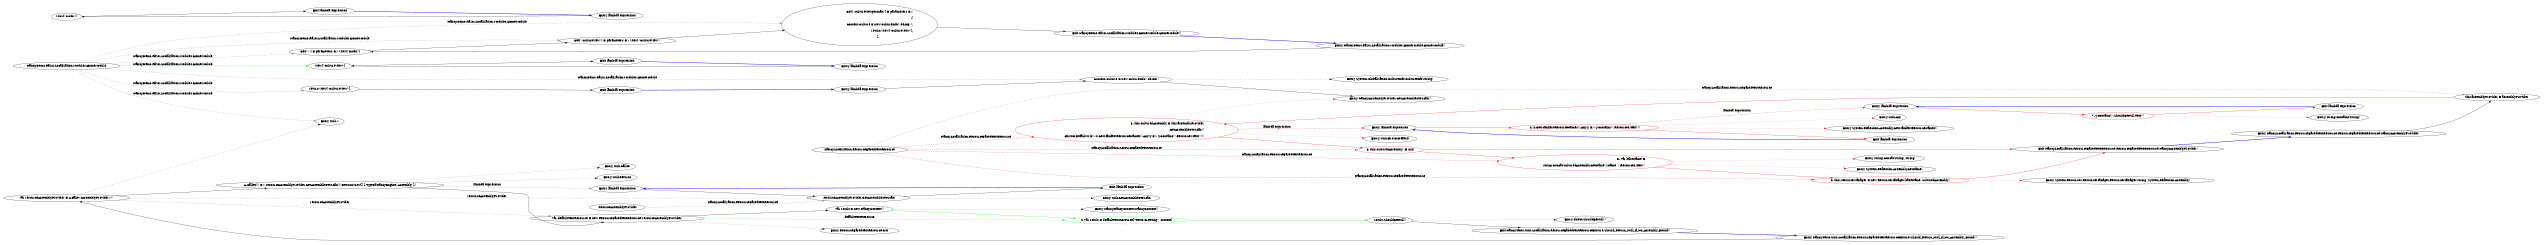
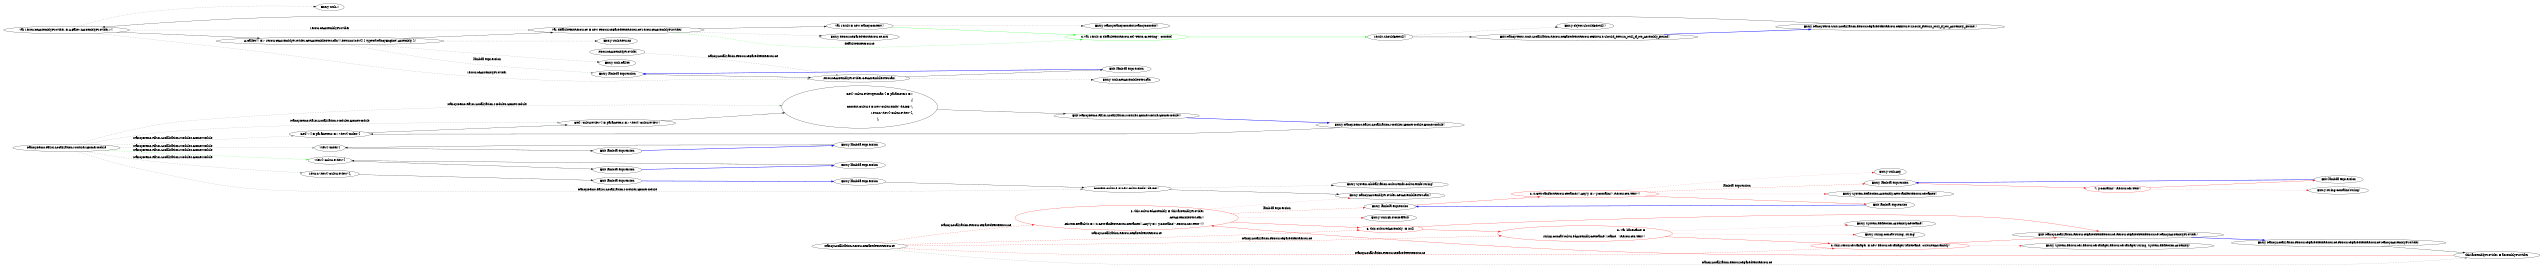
(190, 108) -> (216, 148)
(2118, 116) -> (2118, 189)
